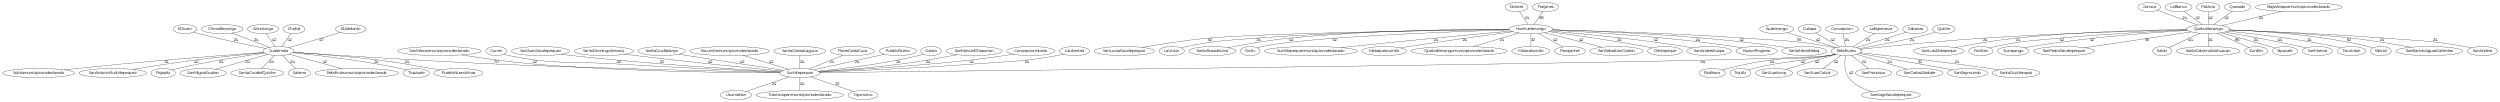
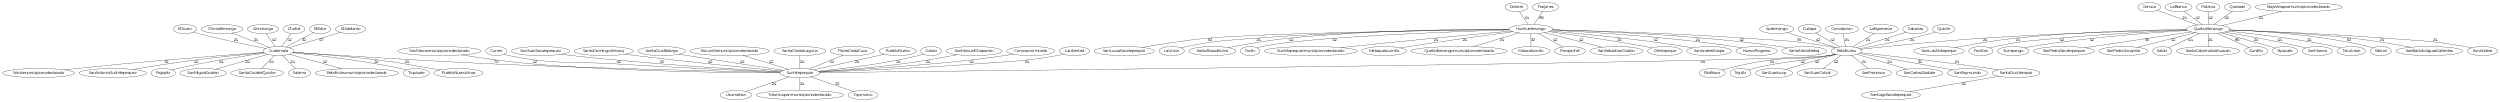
none -> (320, 29)
none -> (2123, 51)
(1850, 79) -> (1954, 84)
